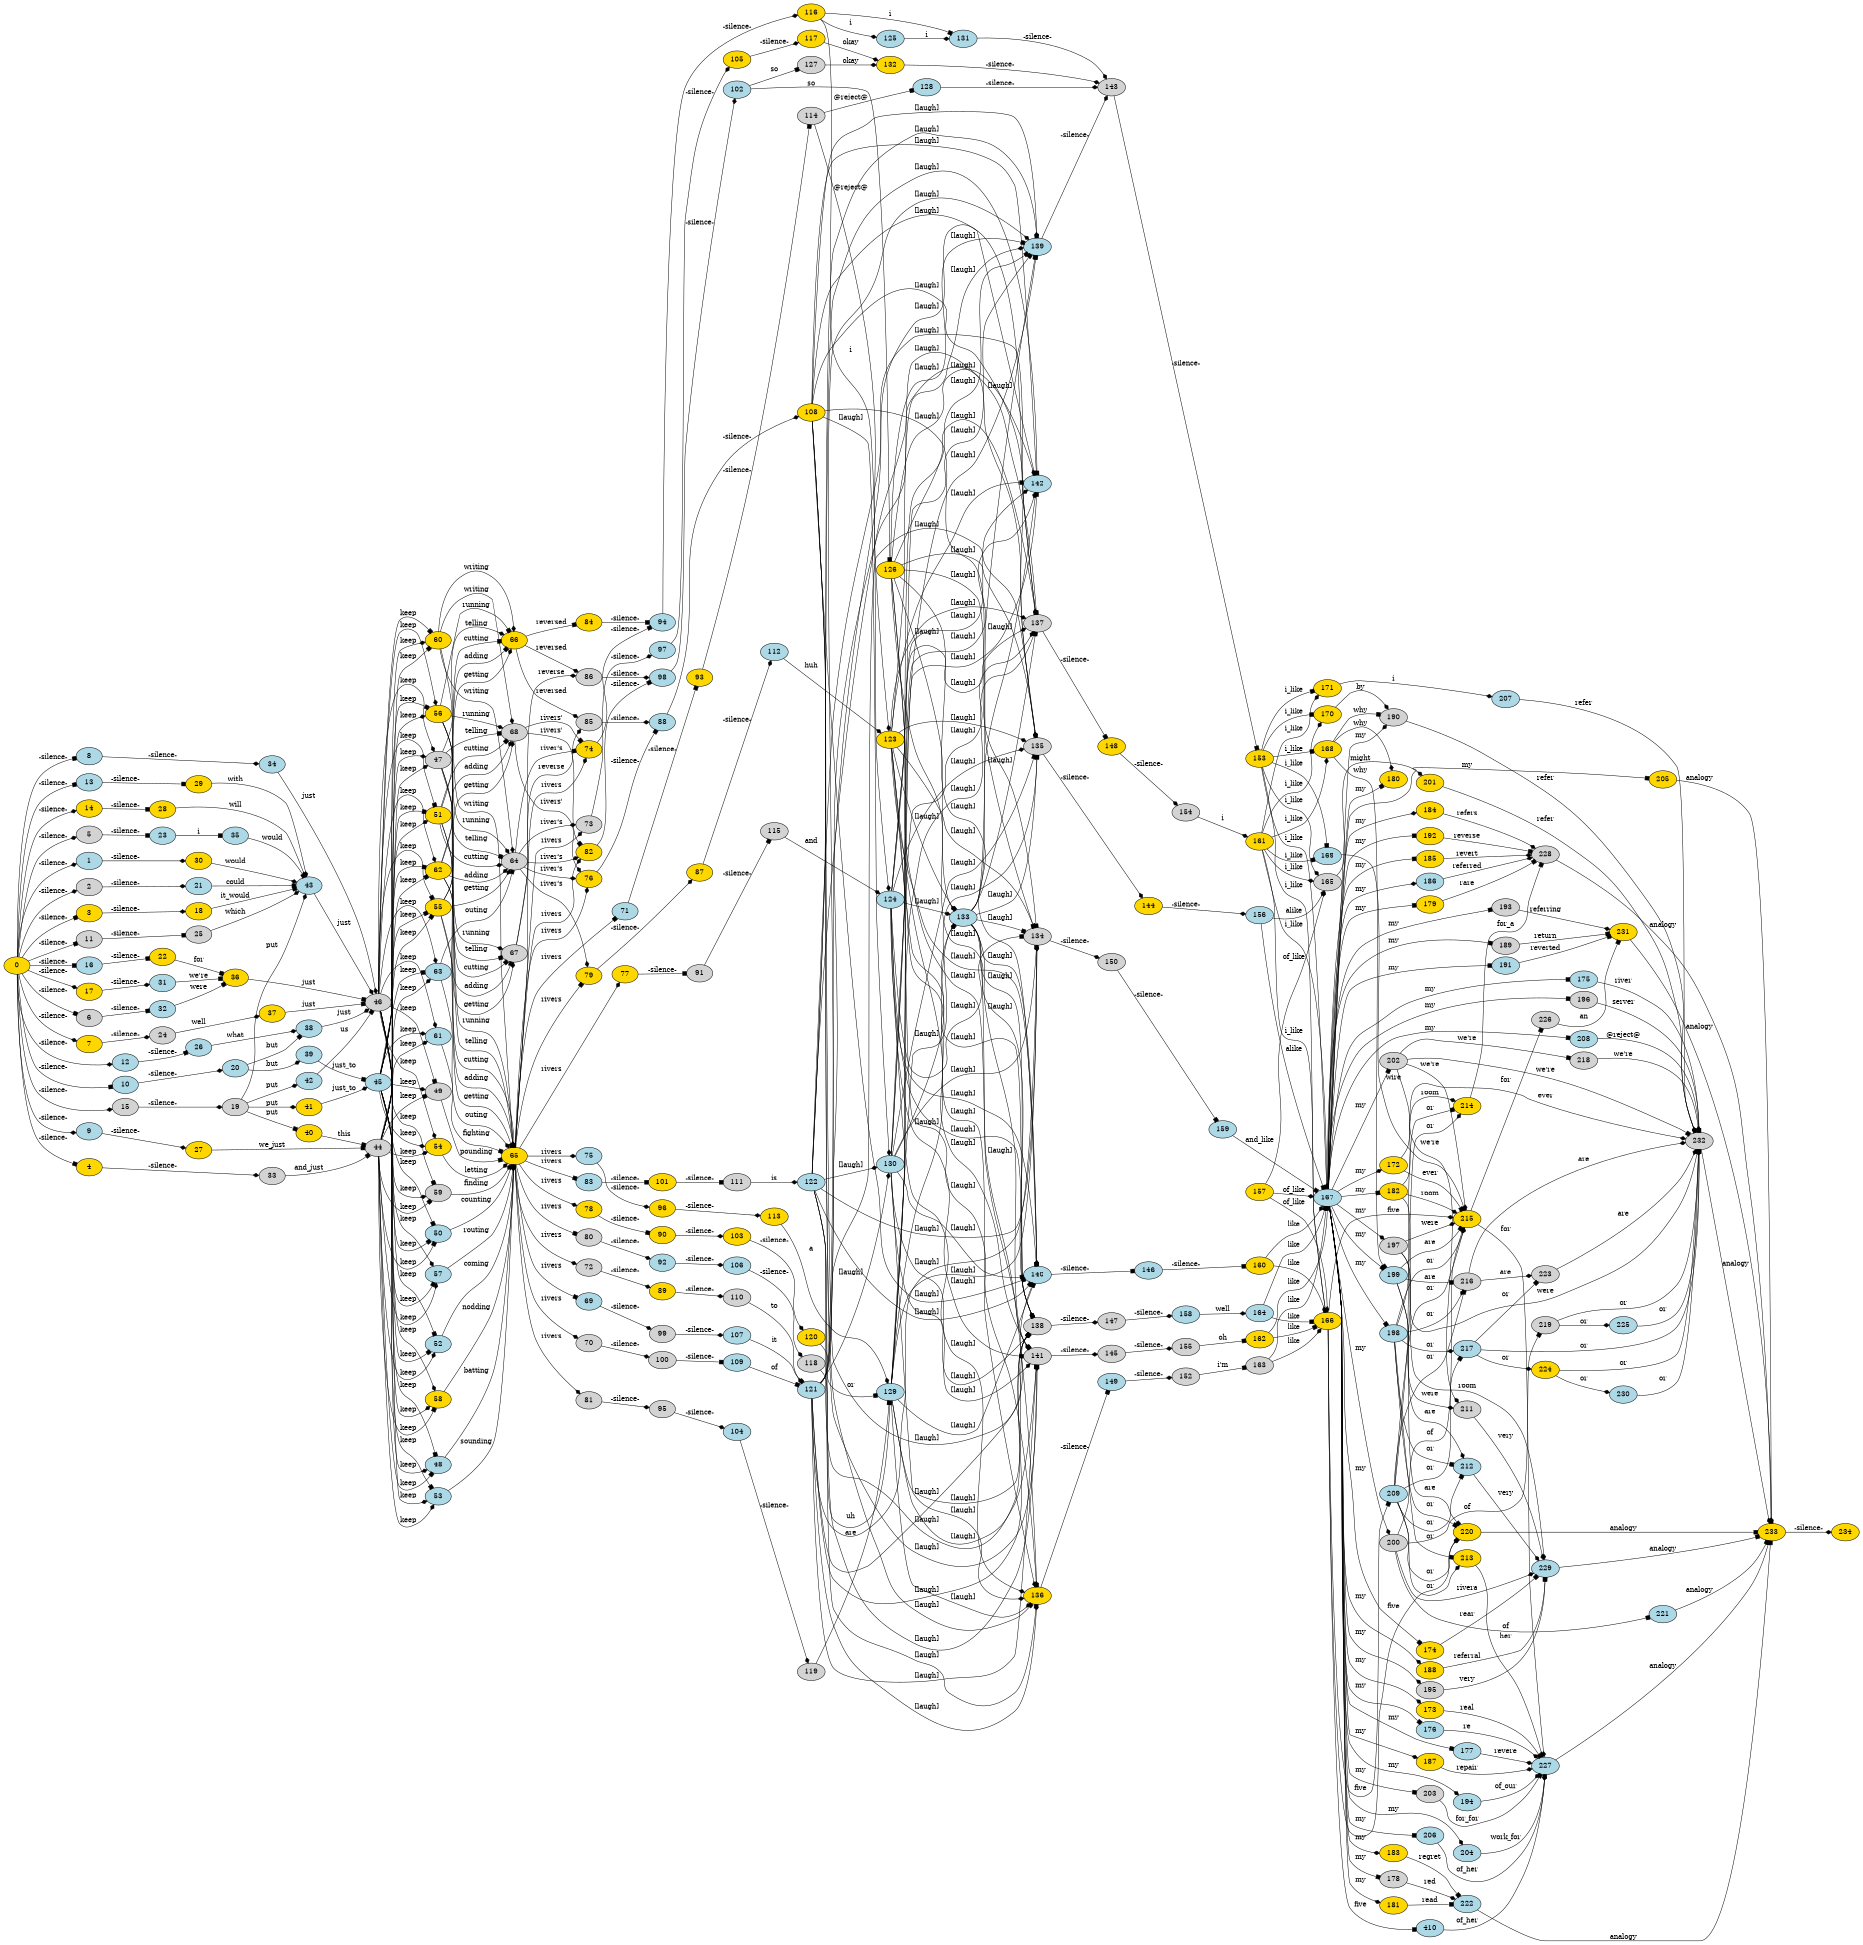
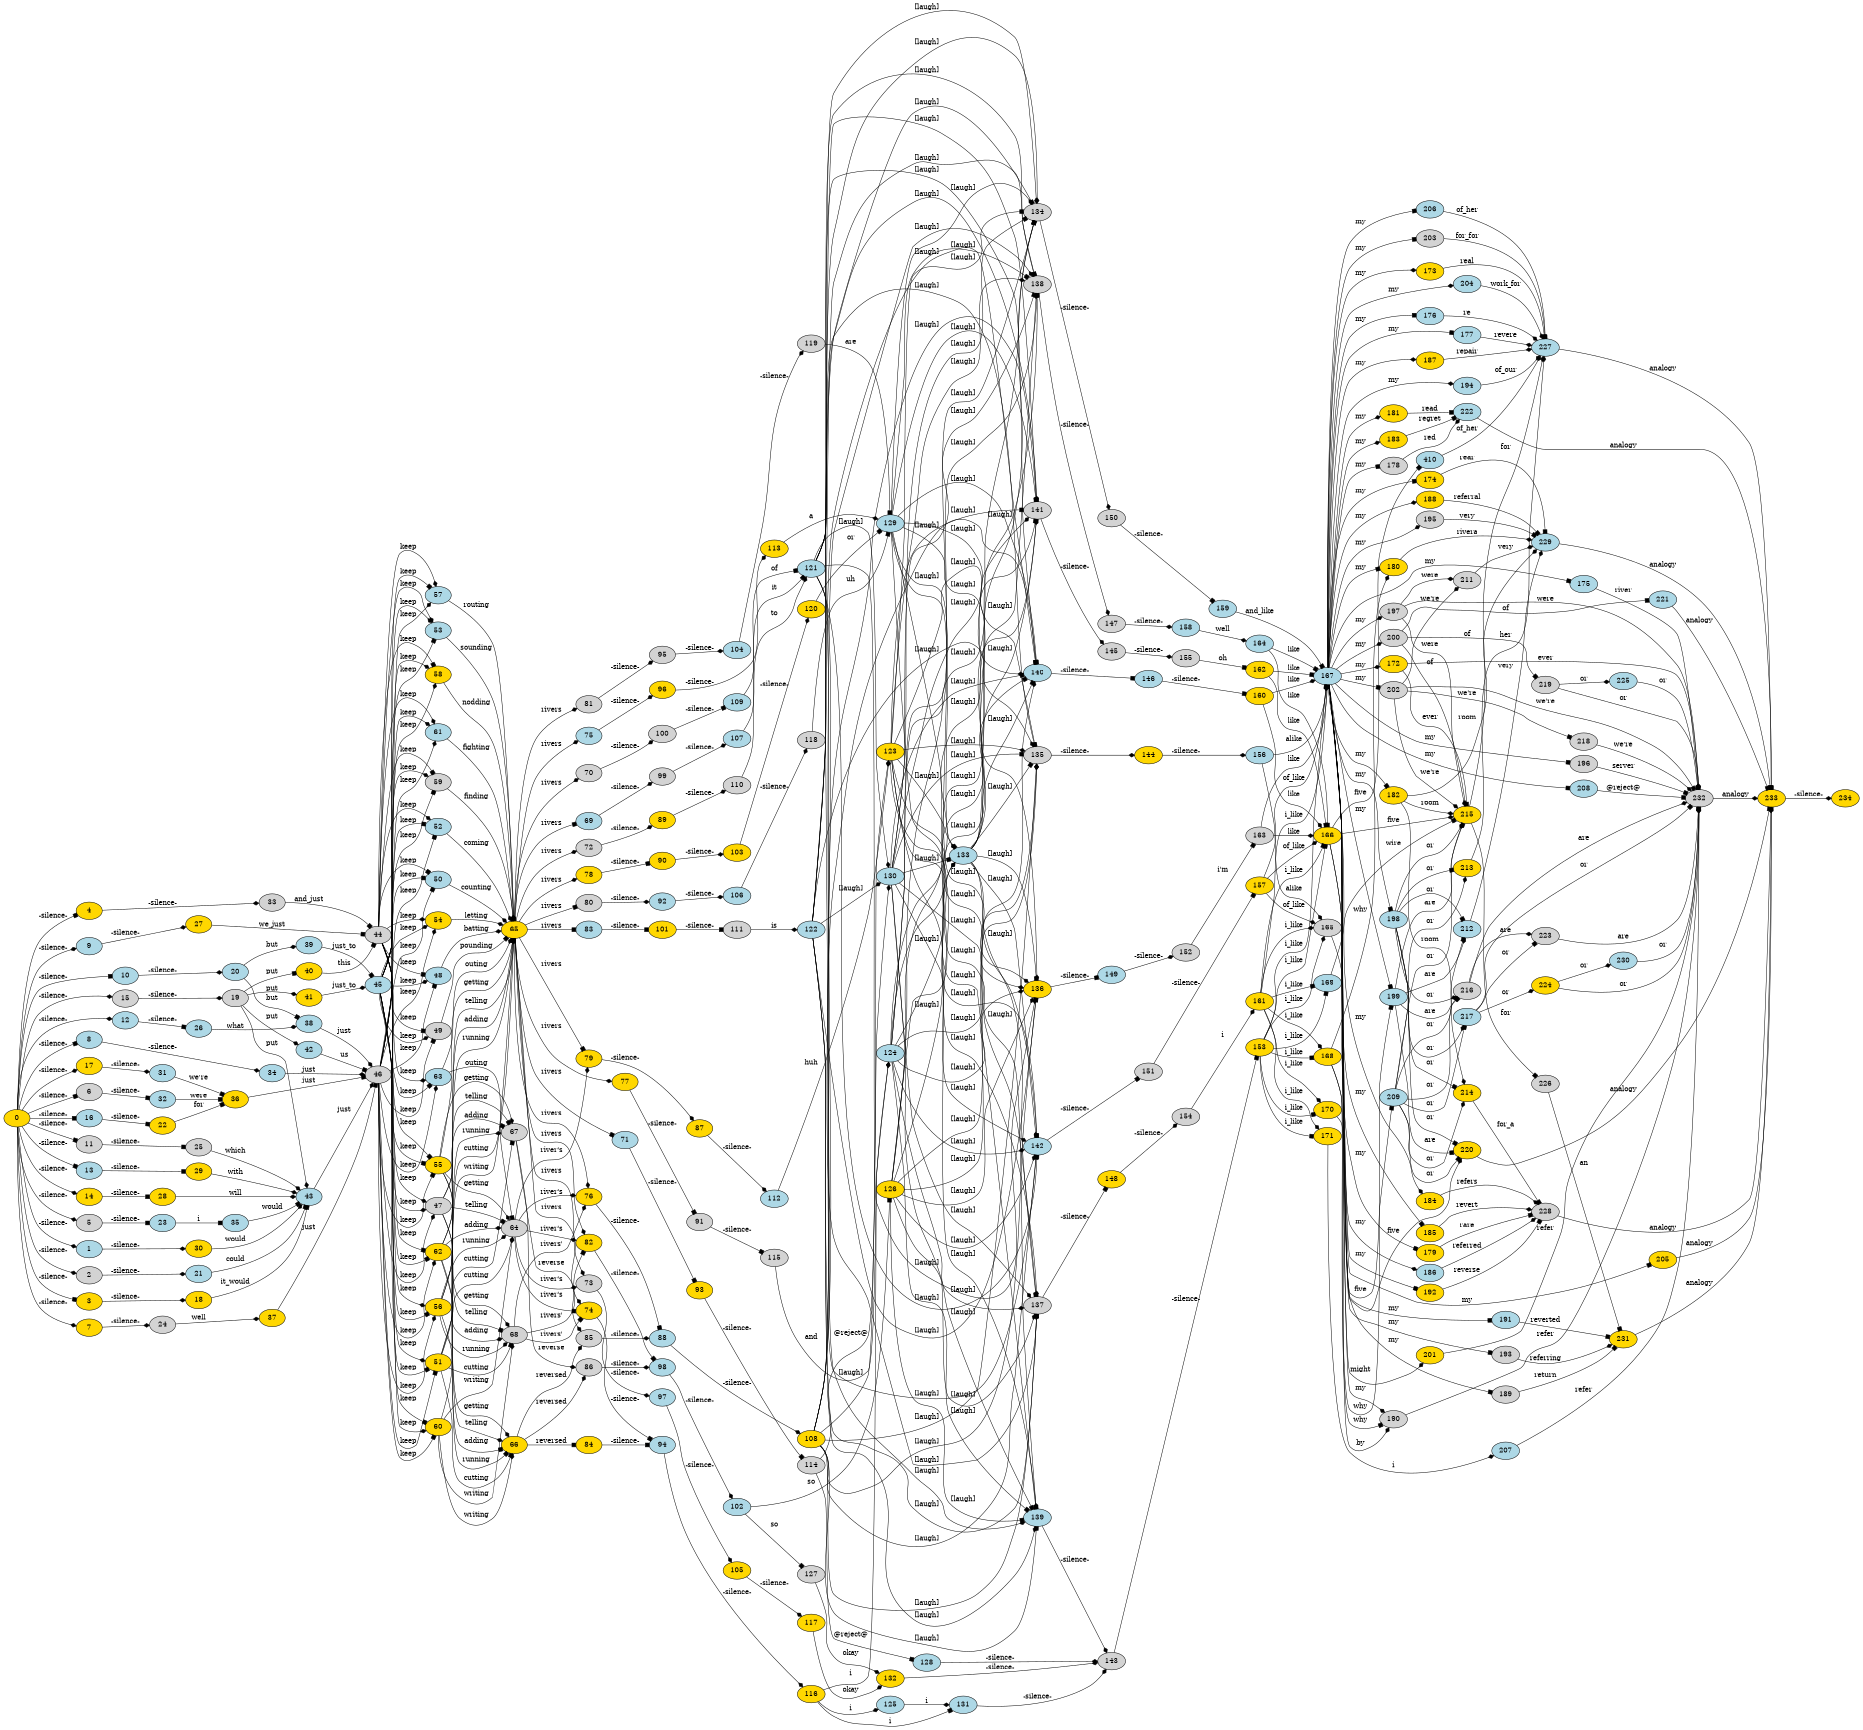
none -> (1149, 1072)
(1449, 1599) -> (1461, 537)
